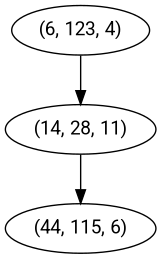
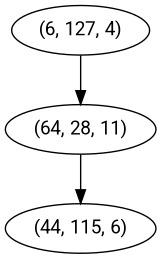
(81, 30) -> (81, 30)
(81, 129) -> (81, 129)
